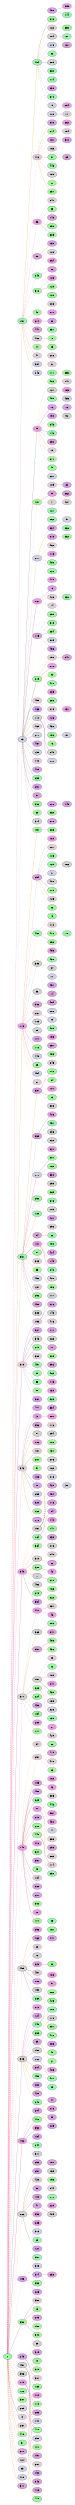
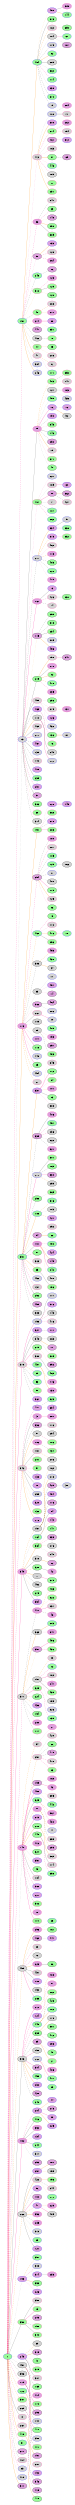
(37, 1322) -> (37, 1322)
